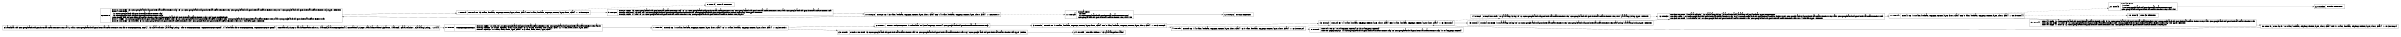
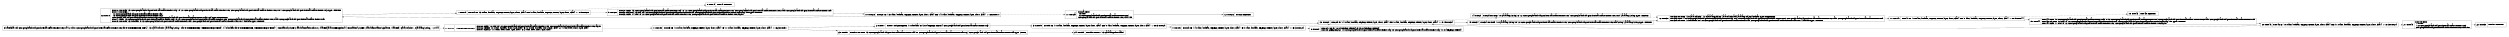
(2051, 11) -> (2400, 25)
